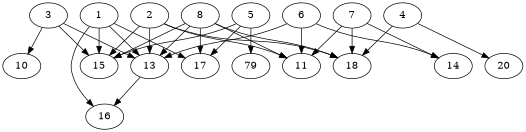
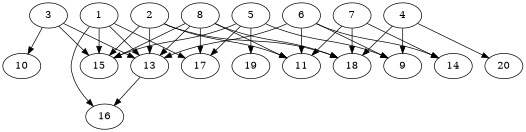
(251, 66) -> (251, 66)
none -> (403, 66)
